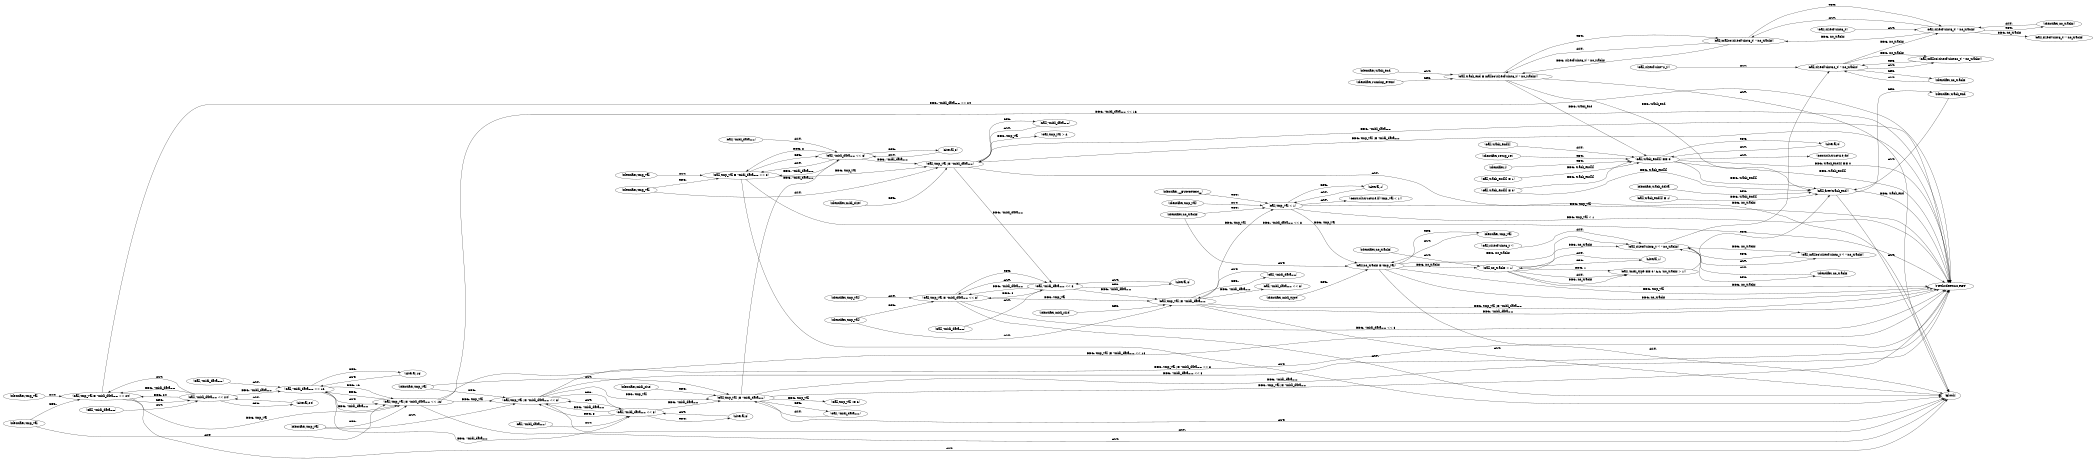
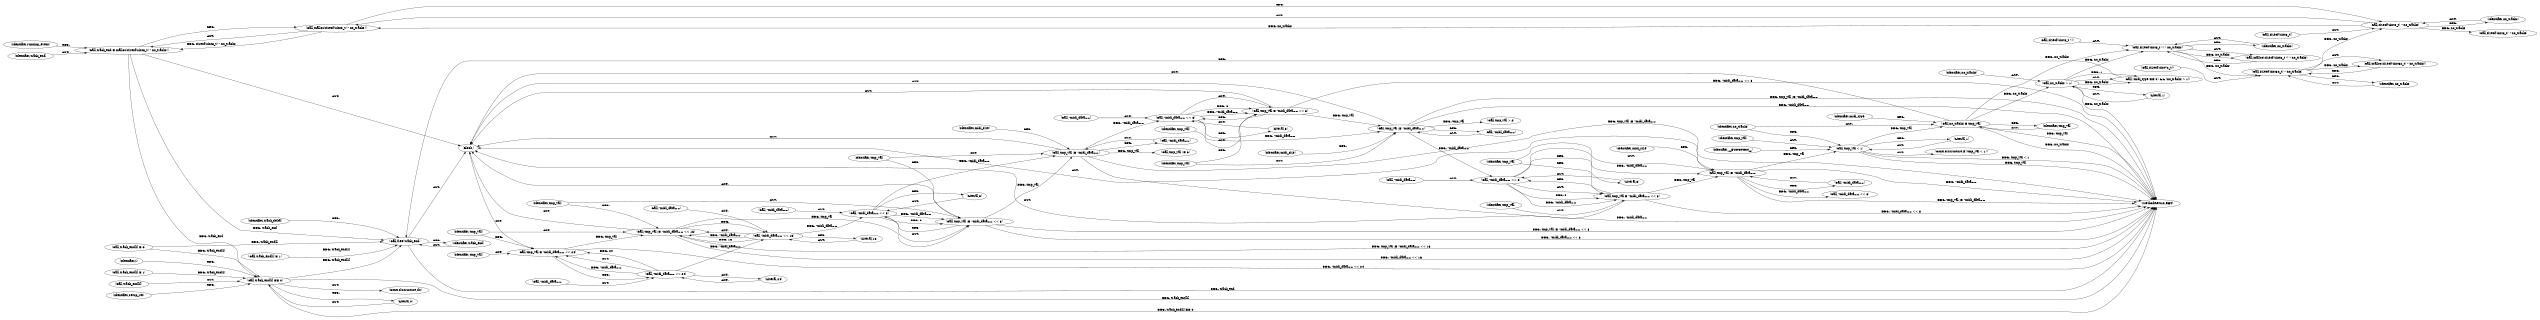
(257, 404) -> (726, 275)
(1034, 450) -> (488, 209)
